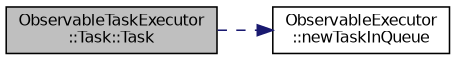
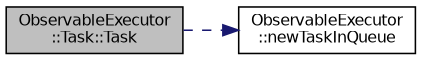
(112, 30) -> (95, 30)
